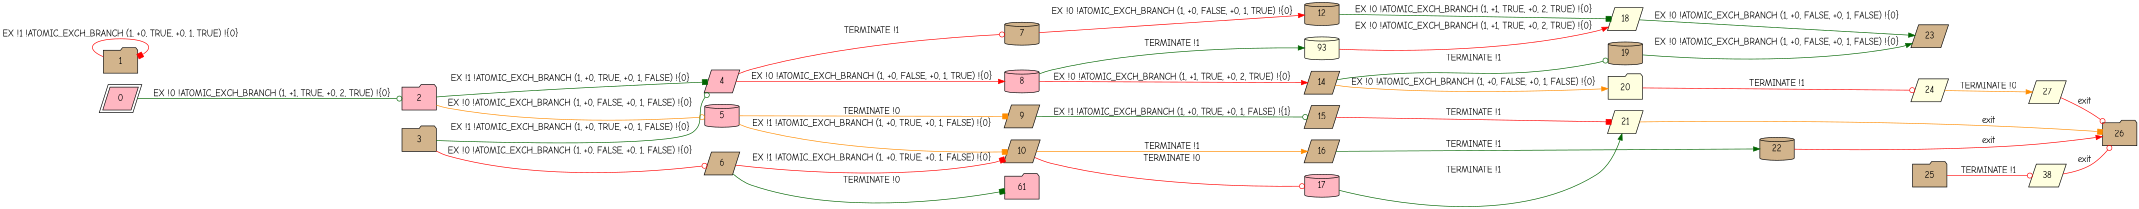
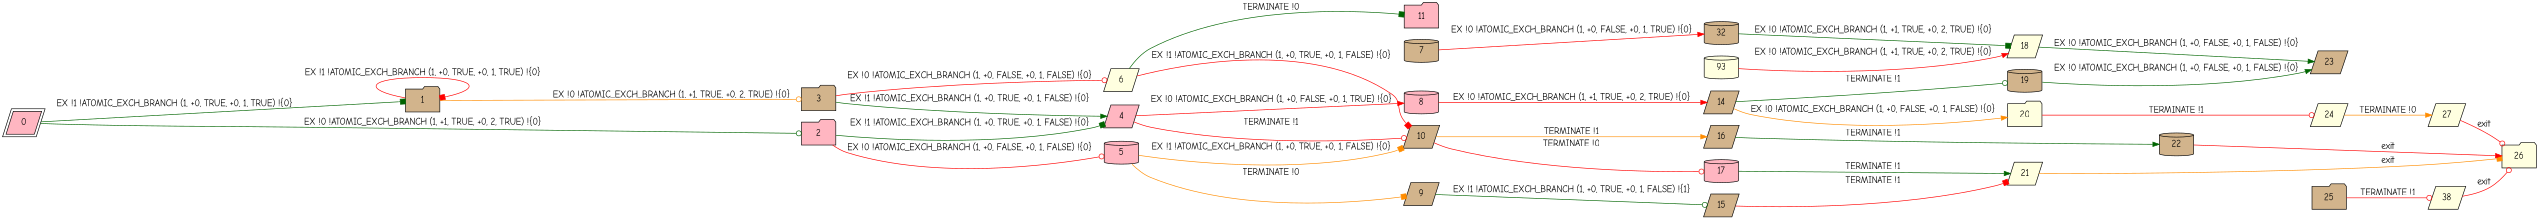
(1322, 14) -> (1721, 33)
(868, 47) -> (1267, 140)
(1168, 53) -> none
none -> (618, 100)
none -> (220, 112)
(567, 119) -> (964, 168)
(2120, 134) -> (2519, 156)
(584, 143) -> (968, 112)
(722, 163) -> (1121, 80)
(1022, 188) -> (1421, 17)
